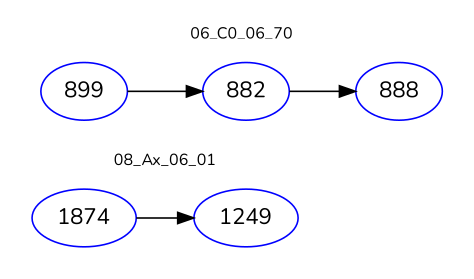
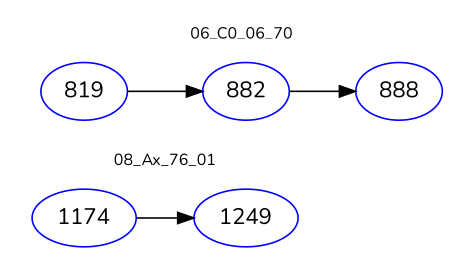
(84, 91) -> (84, 91)
(165, 161) -> (165, 161)
(84, 218) -> (84, 218)
